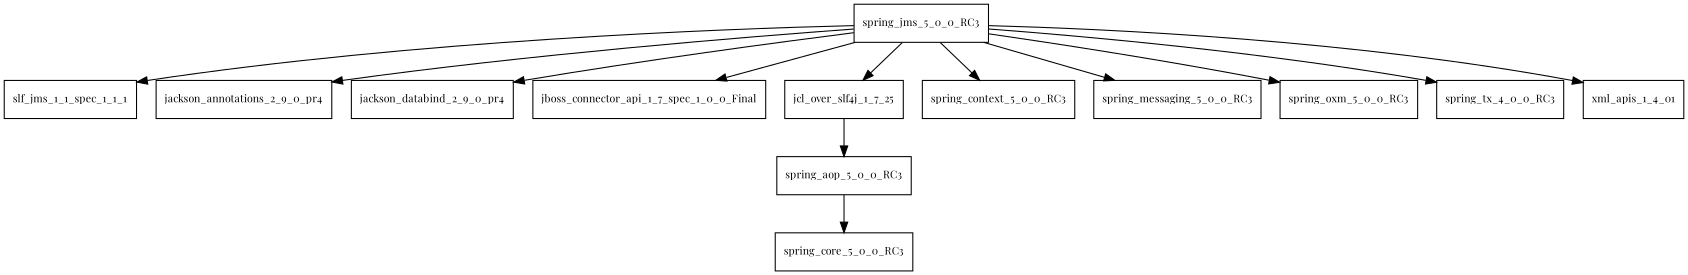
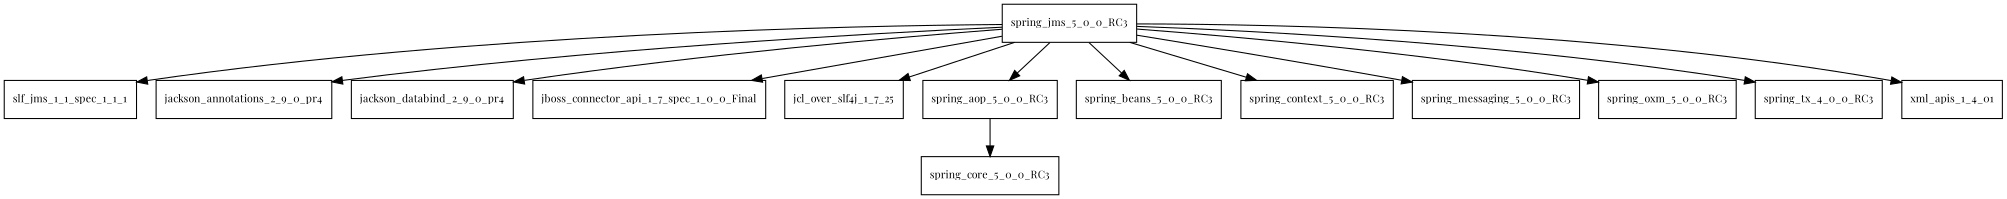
none -> (1149, 99)
(844, 132) -> (1034, 58)
